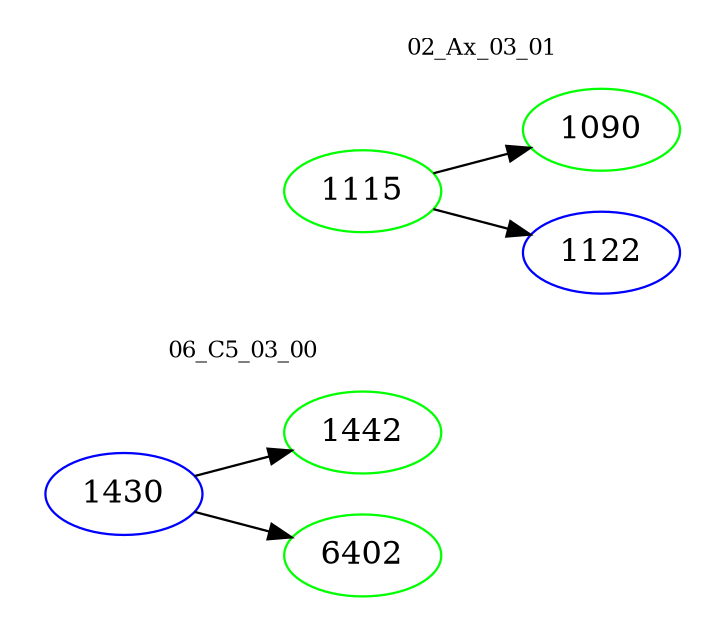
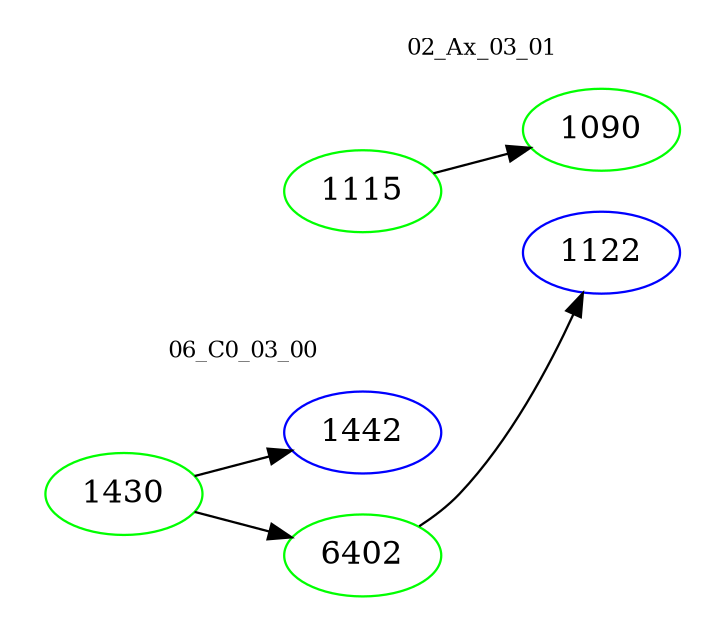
(471, 219) -> (509, 430)
(243, 352) -> (243, 352)
(363, 433) -> (363, 433)
(124, 494) -> (124, 494)
